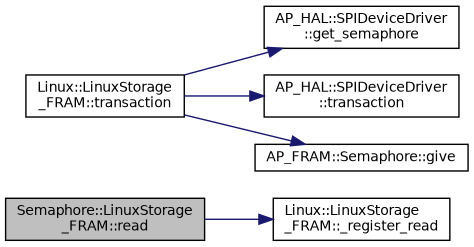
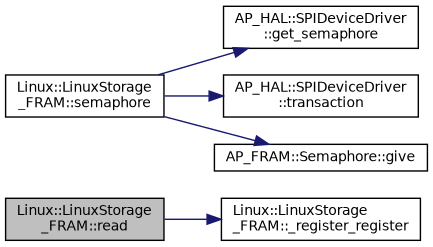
(105, 96) -> (85, 96)
(105, 219) -> (85, 219)
(362, 219) -> (321, 219)
